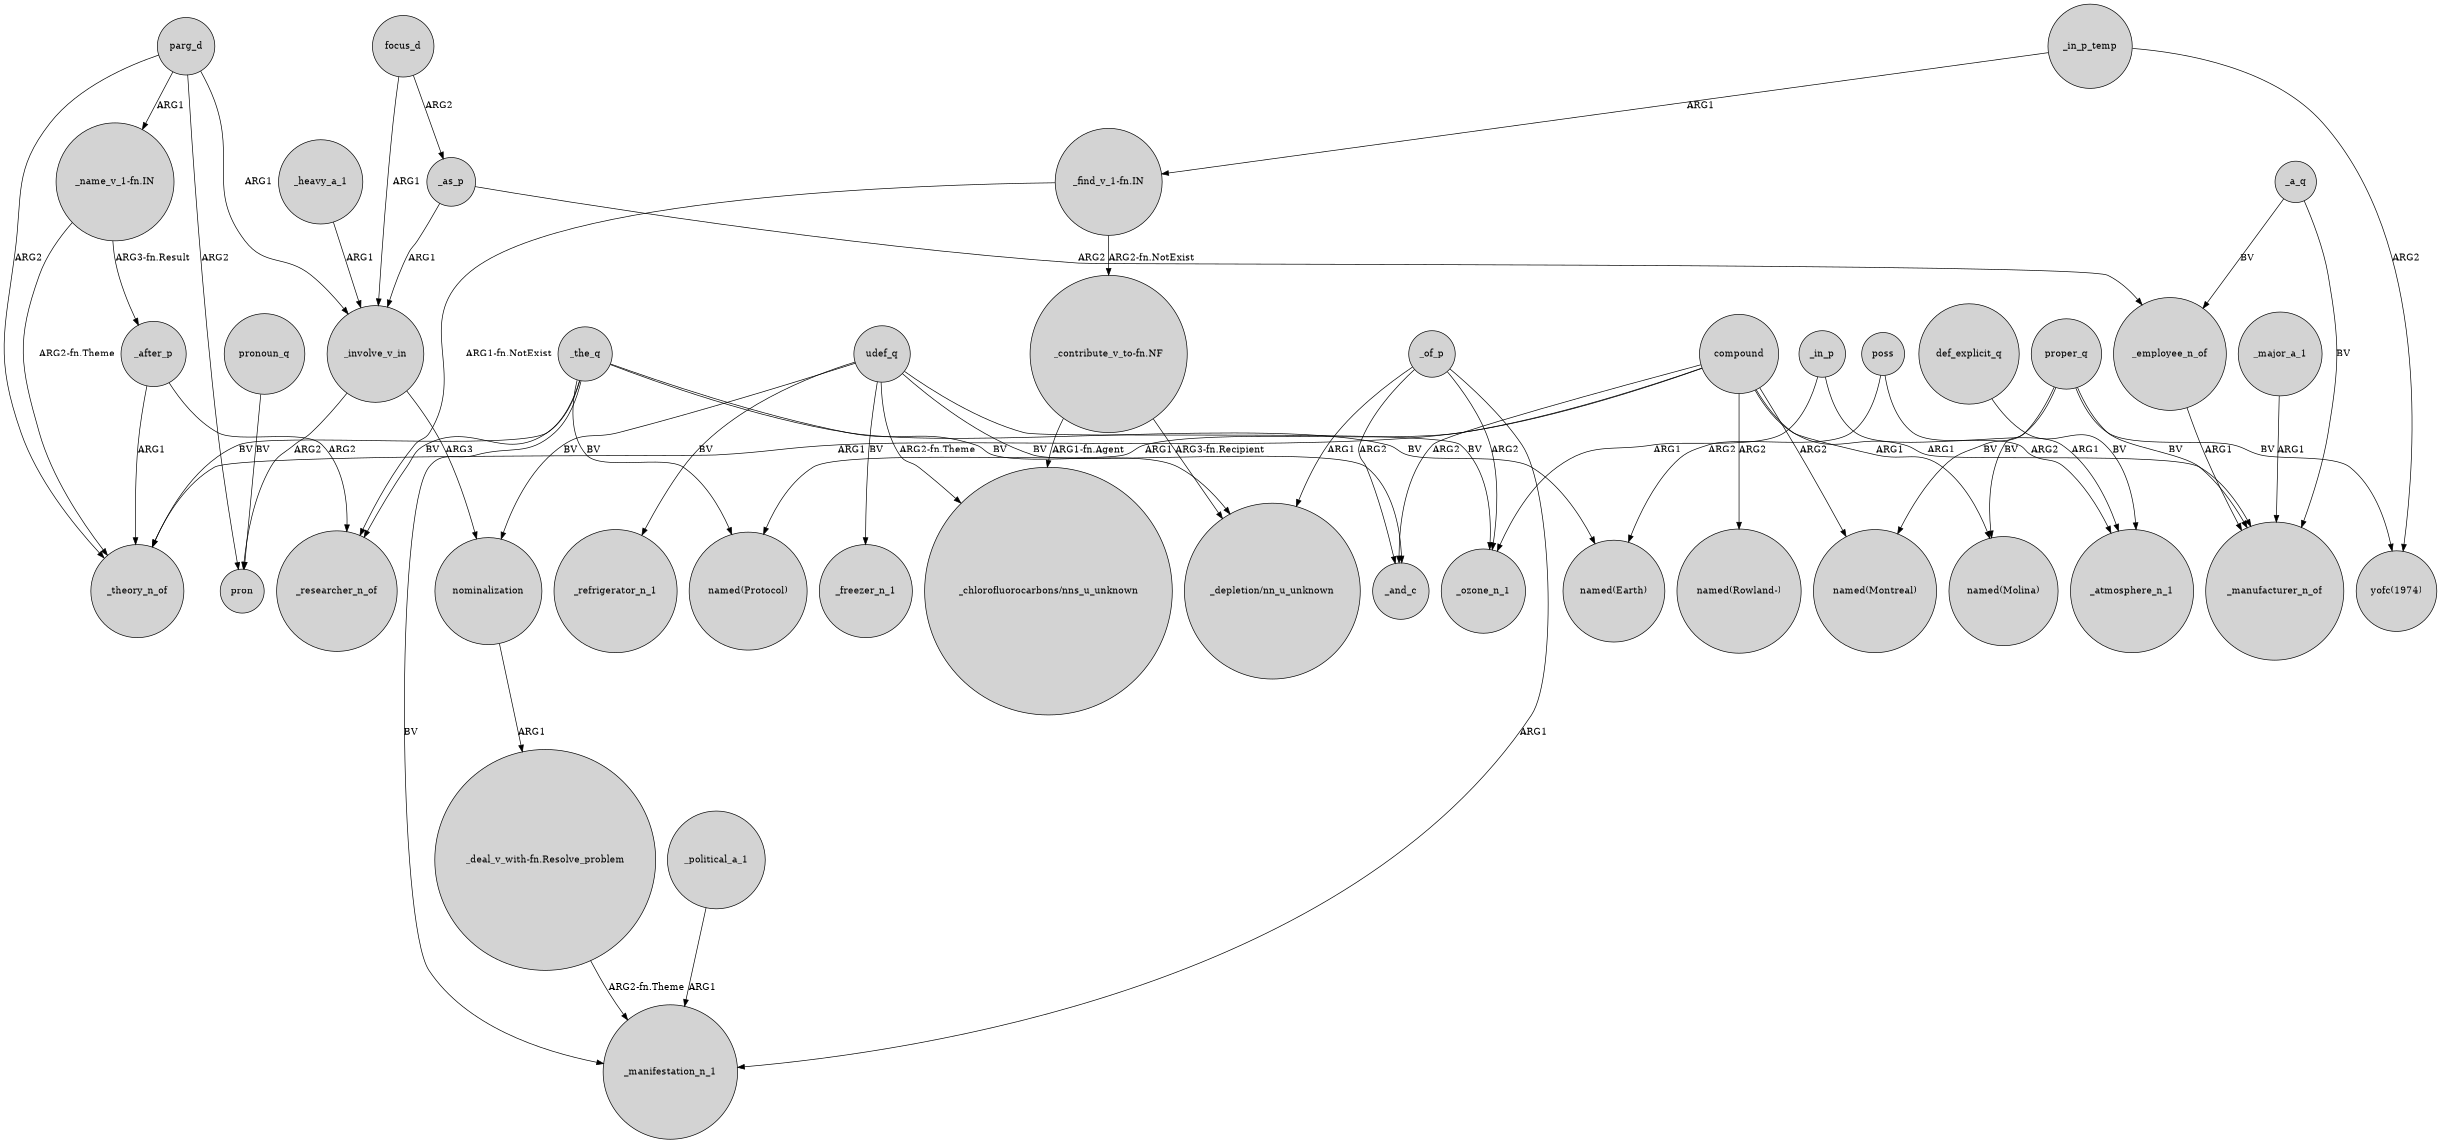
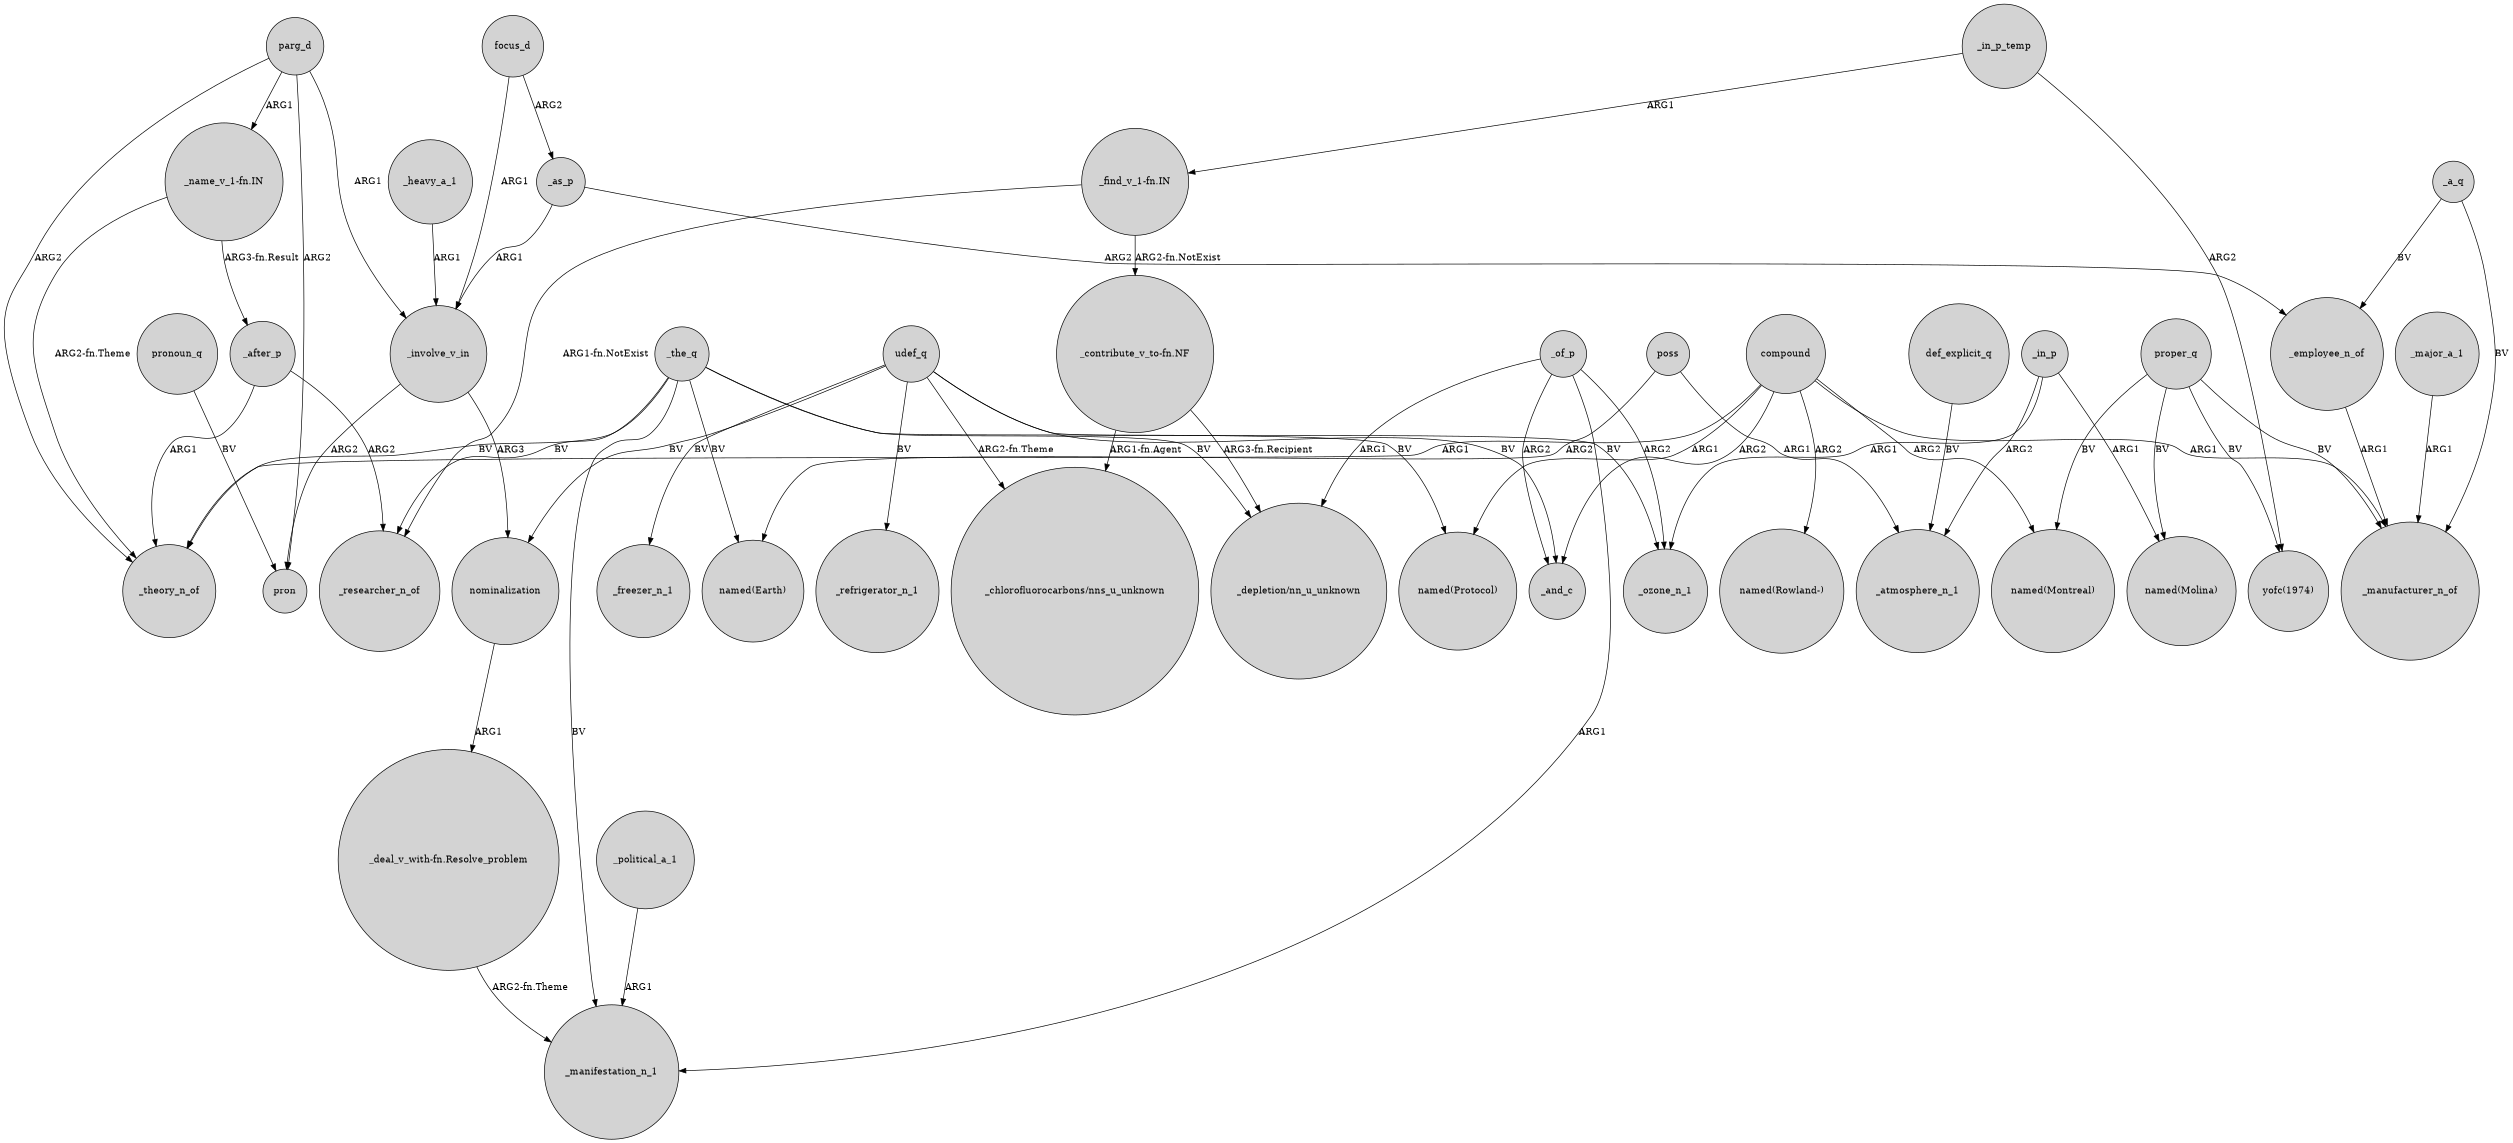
(1879, 455) -> (2111, 452)
